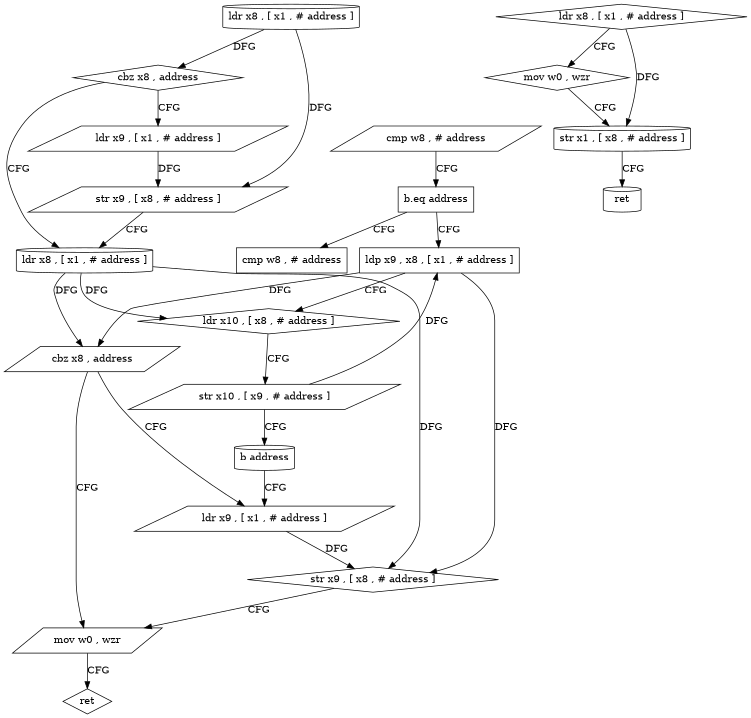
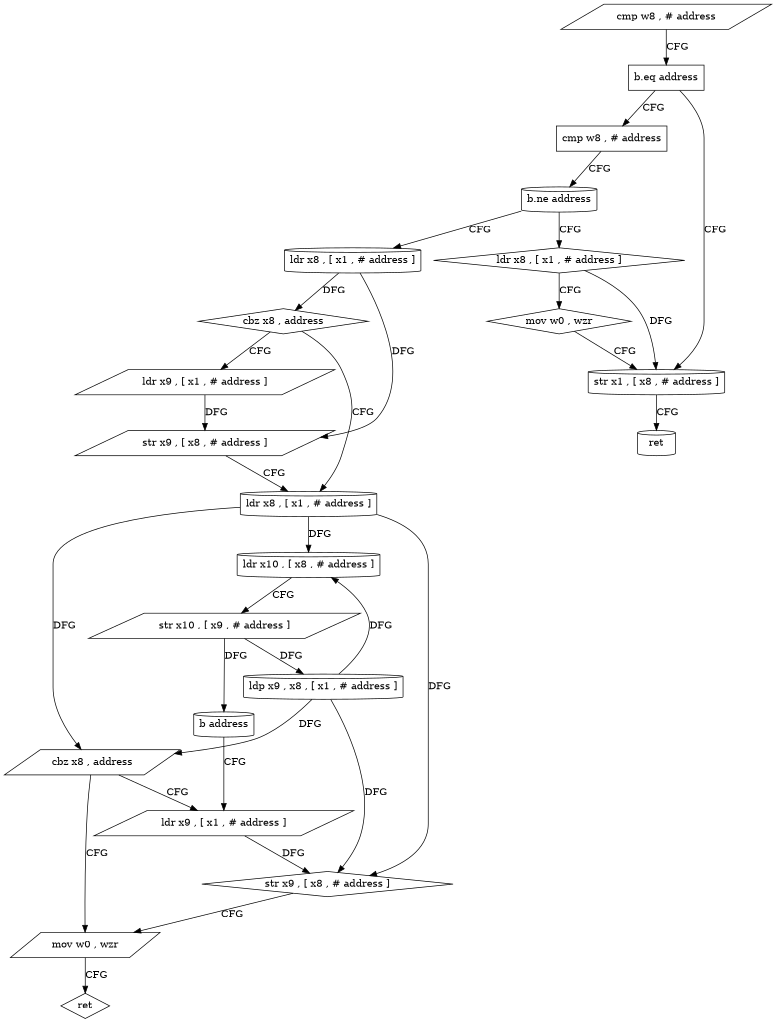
none -> (559, 200)
(437, 226) -> (704, 228)
(439, 260) -> (323, 687)
(376, 291) -> (381, 626)
(269, 321) -> (309, 565)
(276, 427) -> (236, 656)
